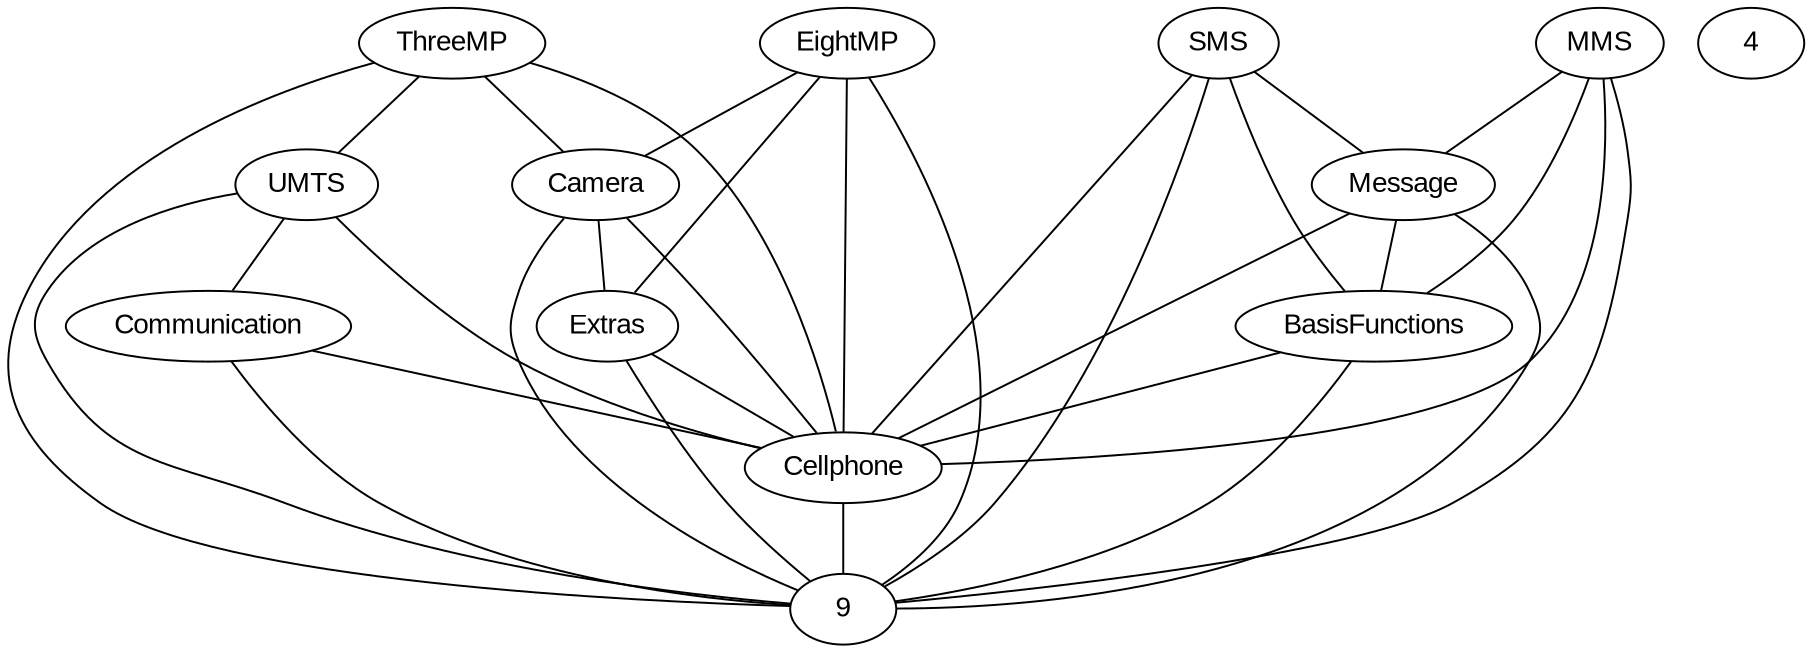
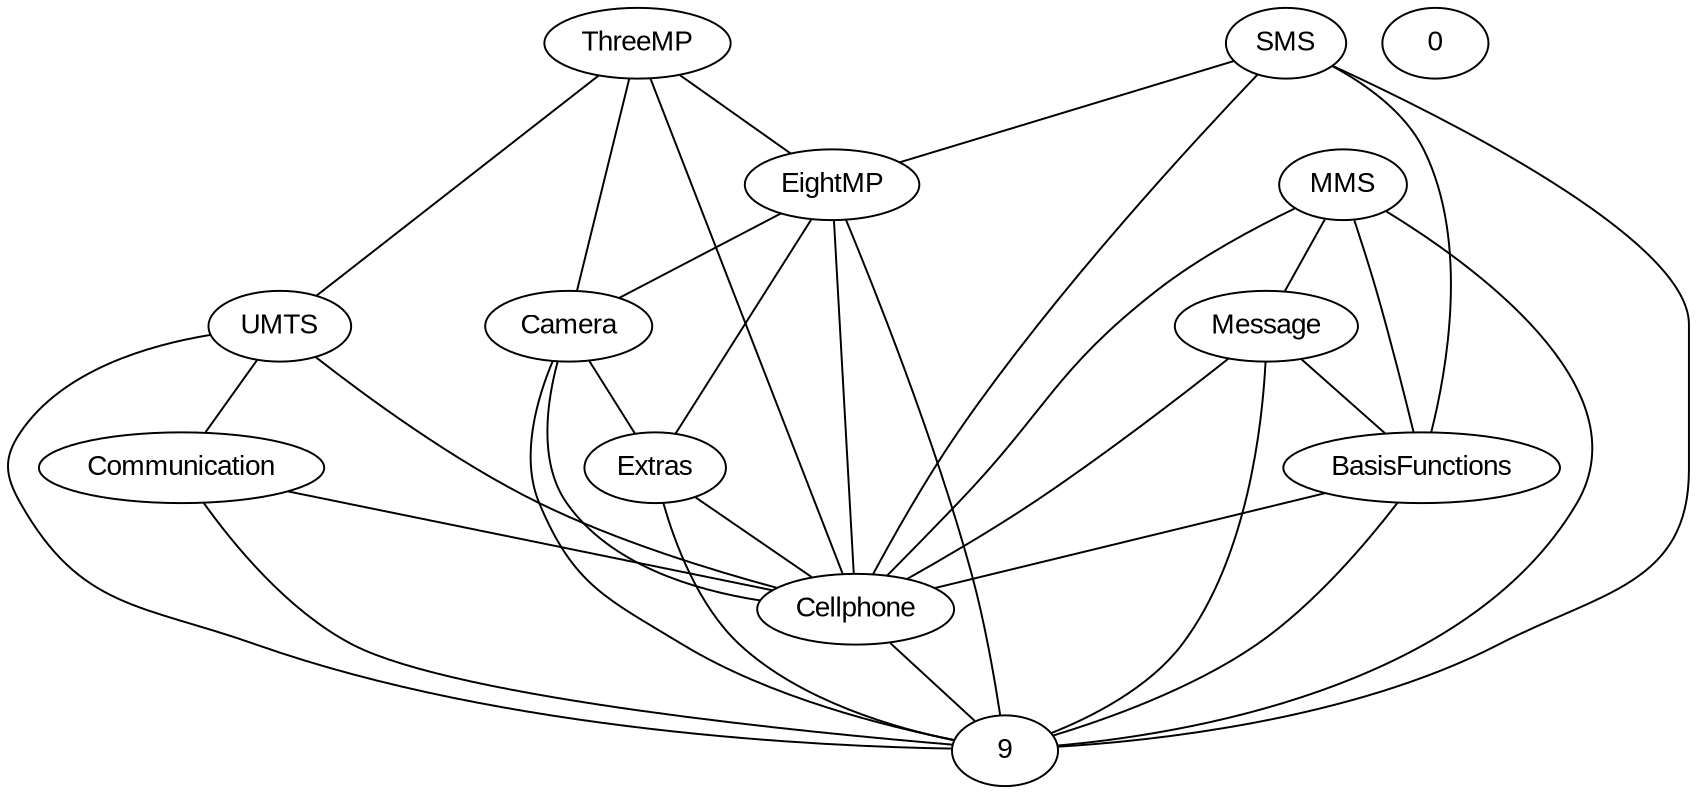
(1751, 43) -> (1435, 43)
(1308, 112) -> (1067, 112)
(112, 509) -> (735, 114)
